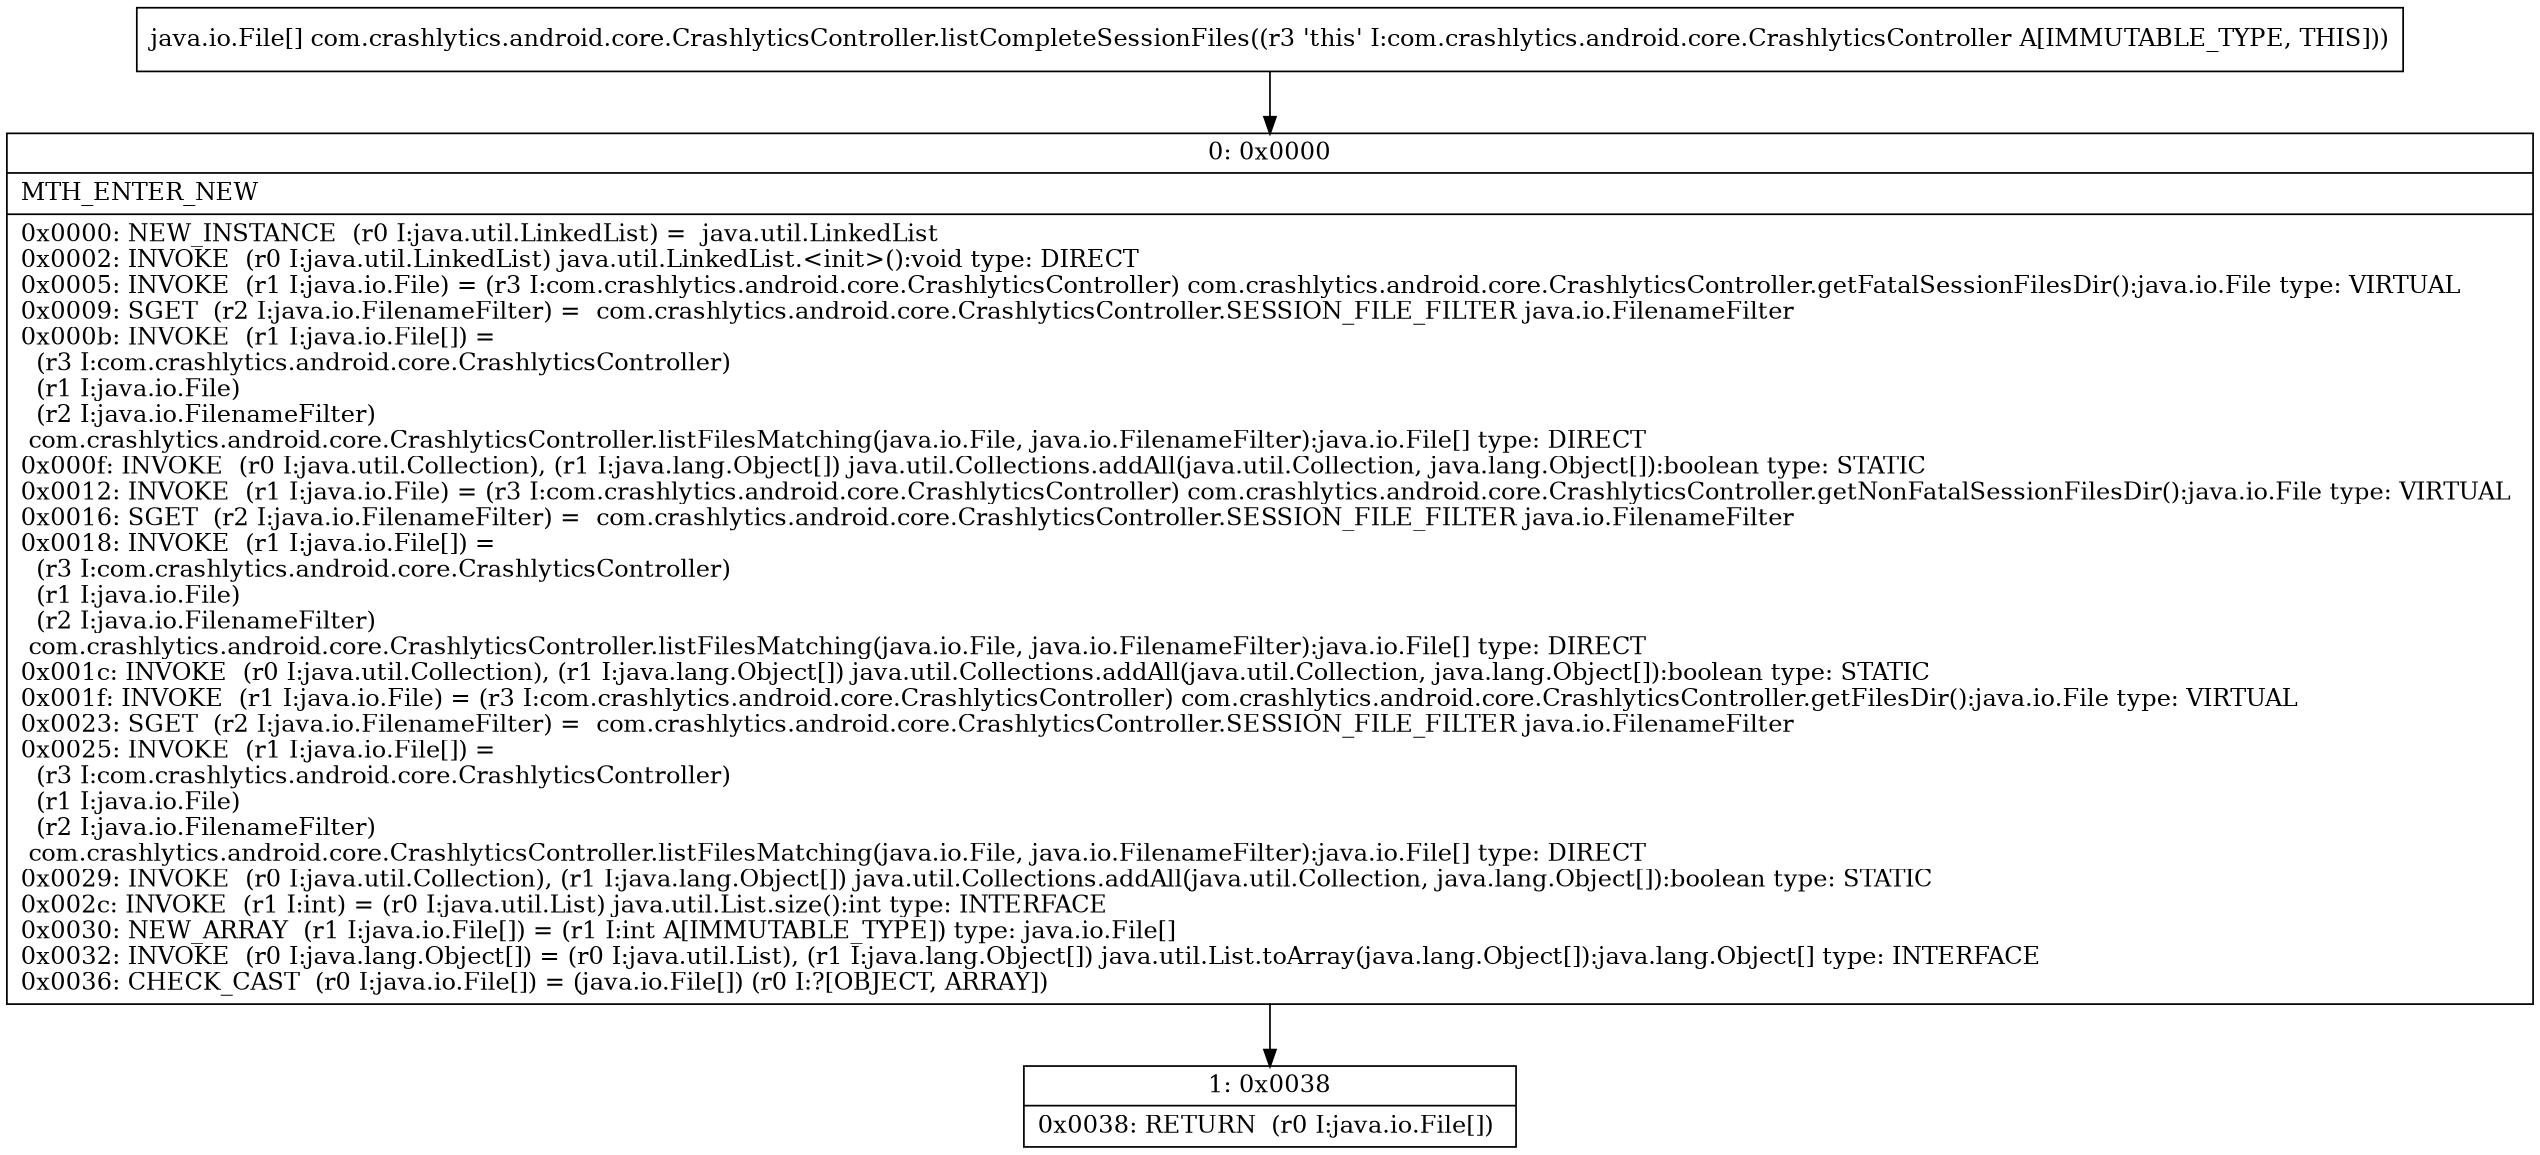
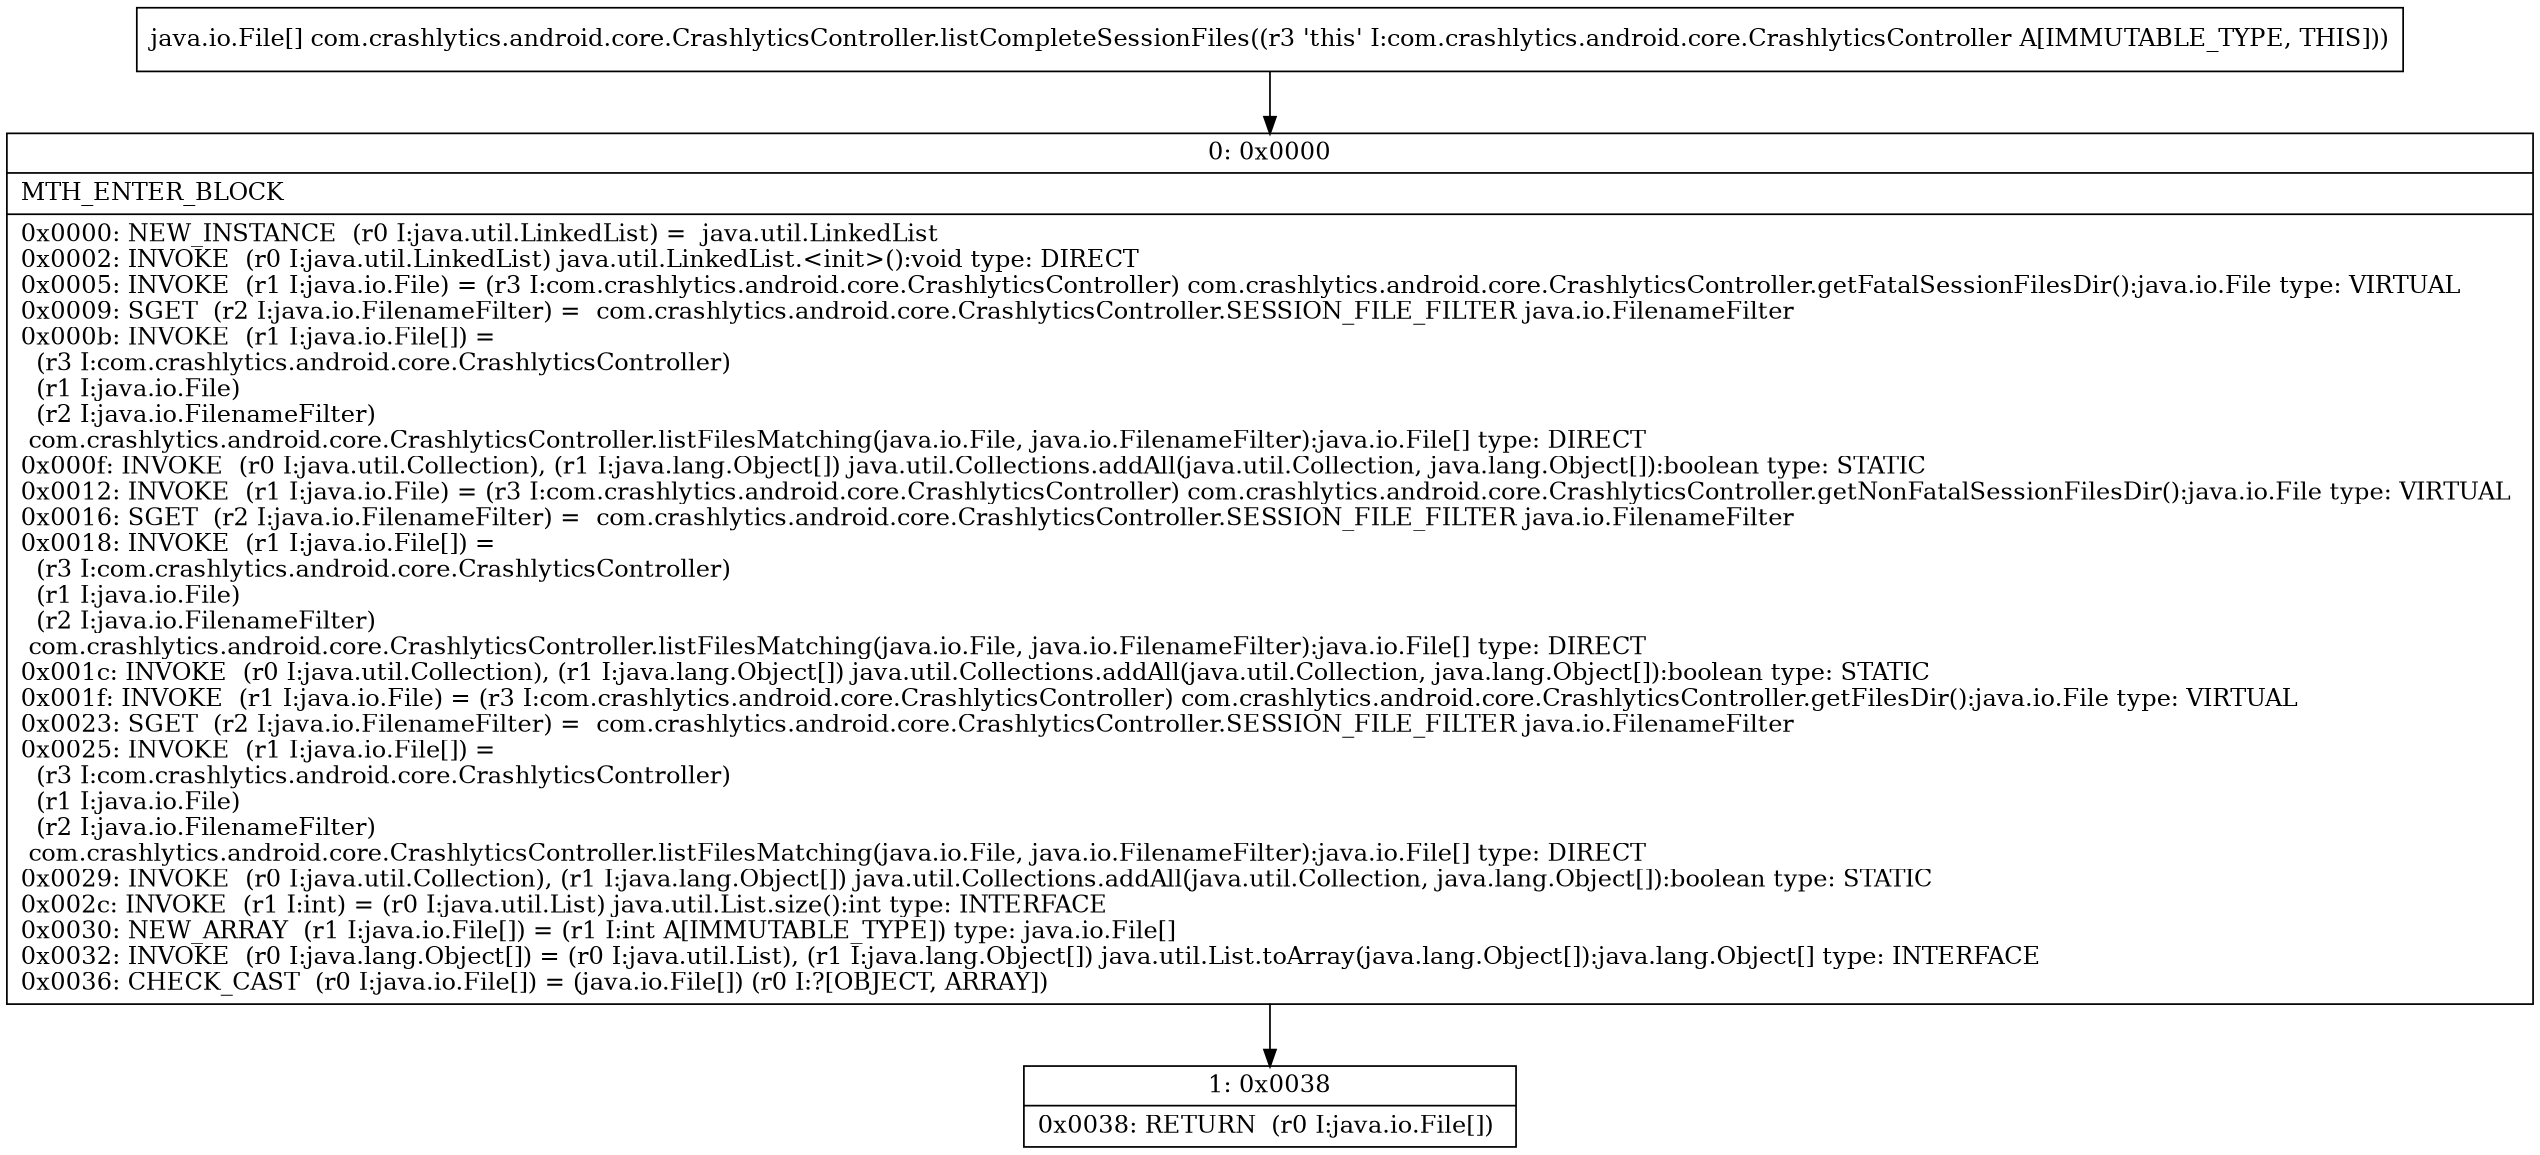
(140, 193) -> (153, 193)
